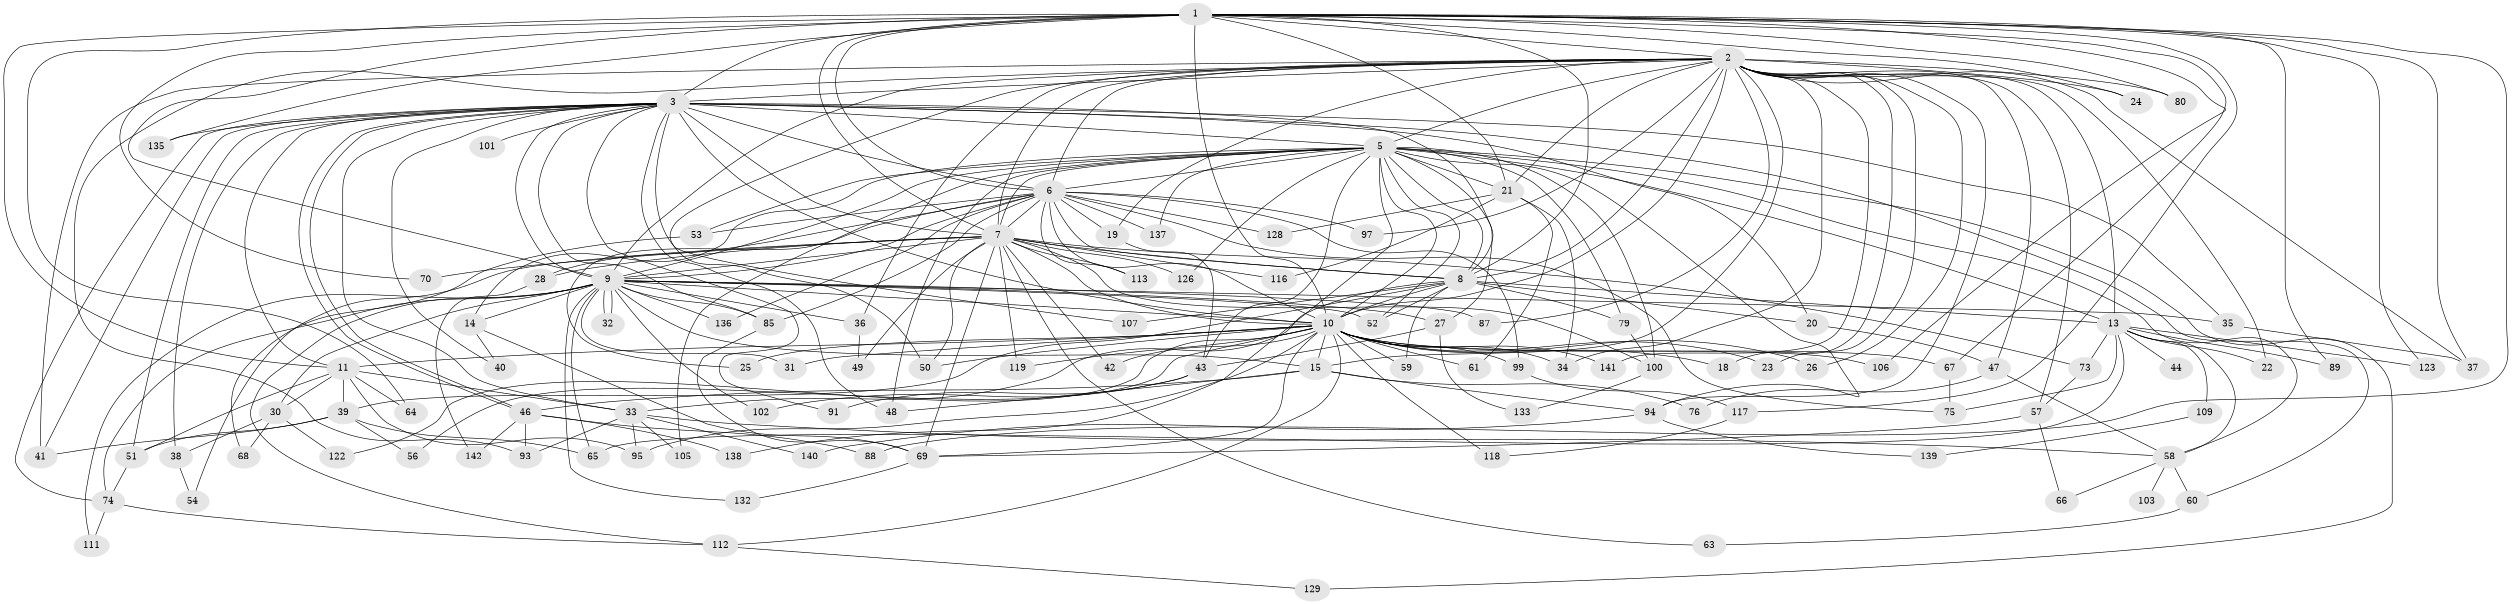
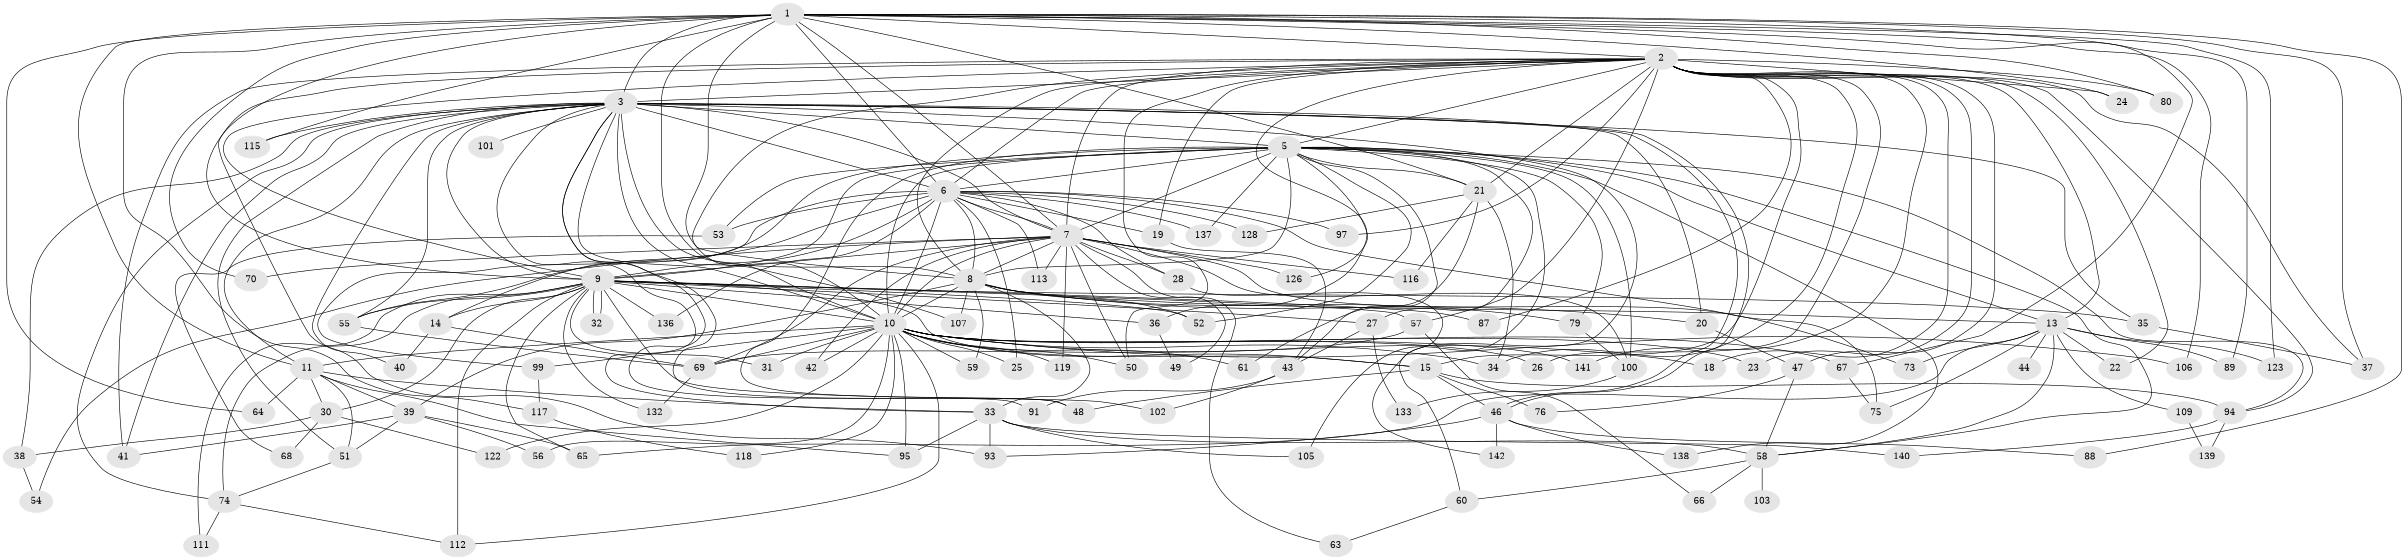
(156, 147) -> (252, 147)
(769, 324) -> (345, 324)
(2065, 387) -> (1010, 294)
(1312, 590) -> none
